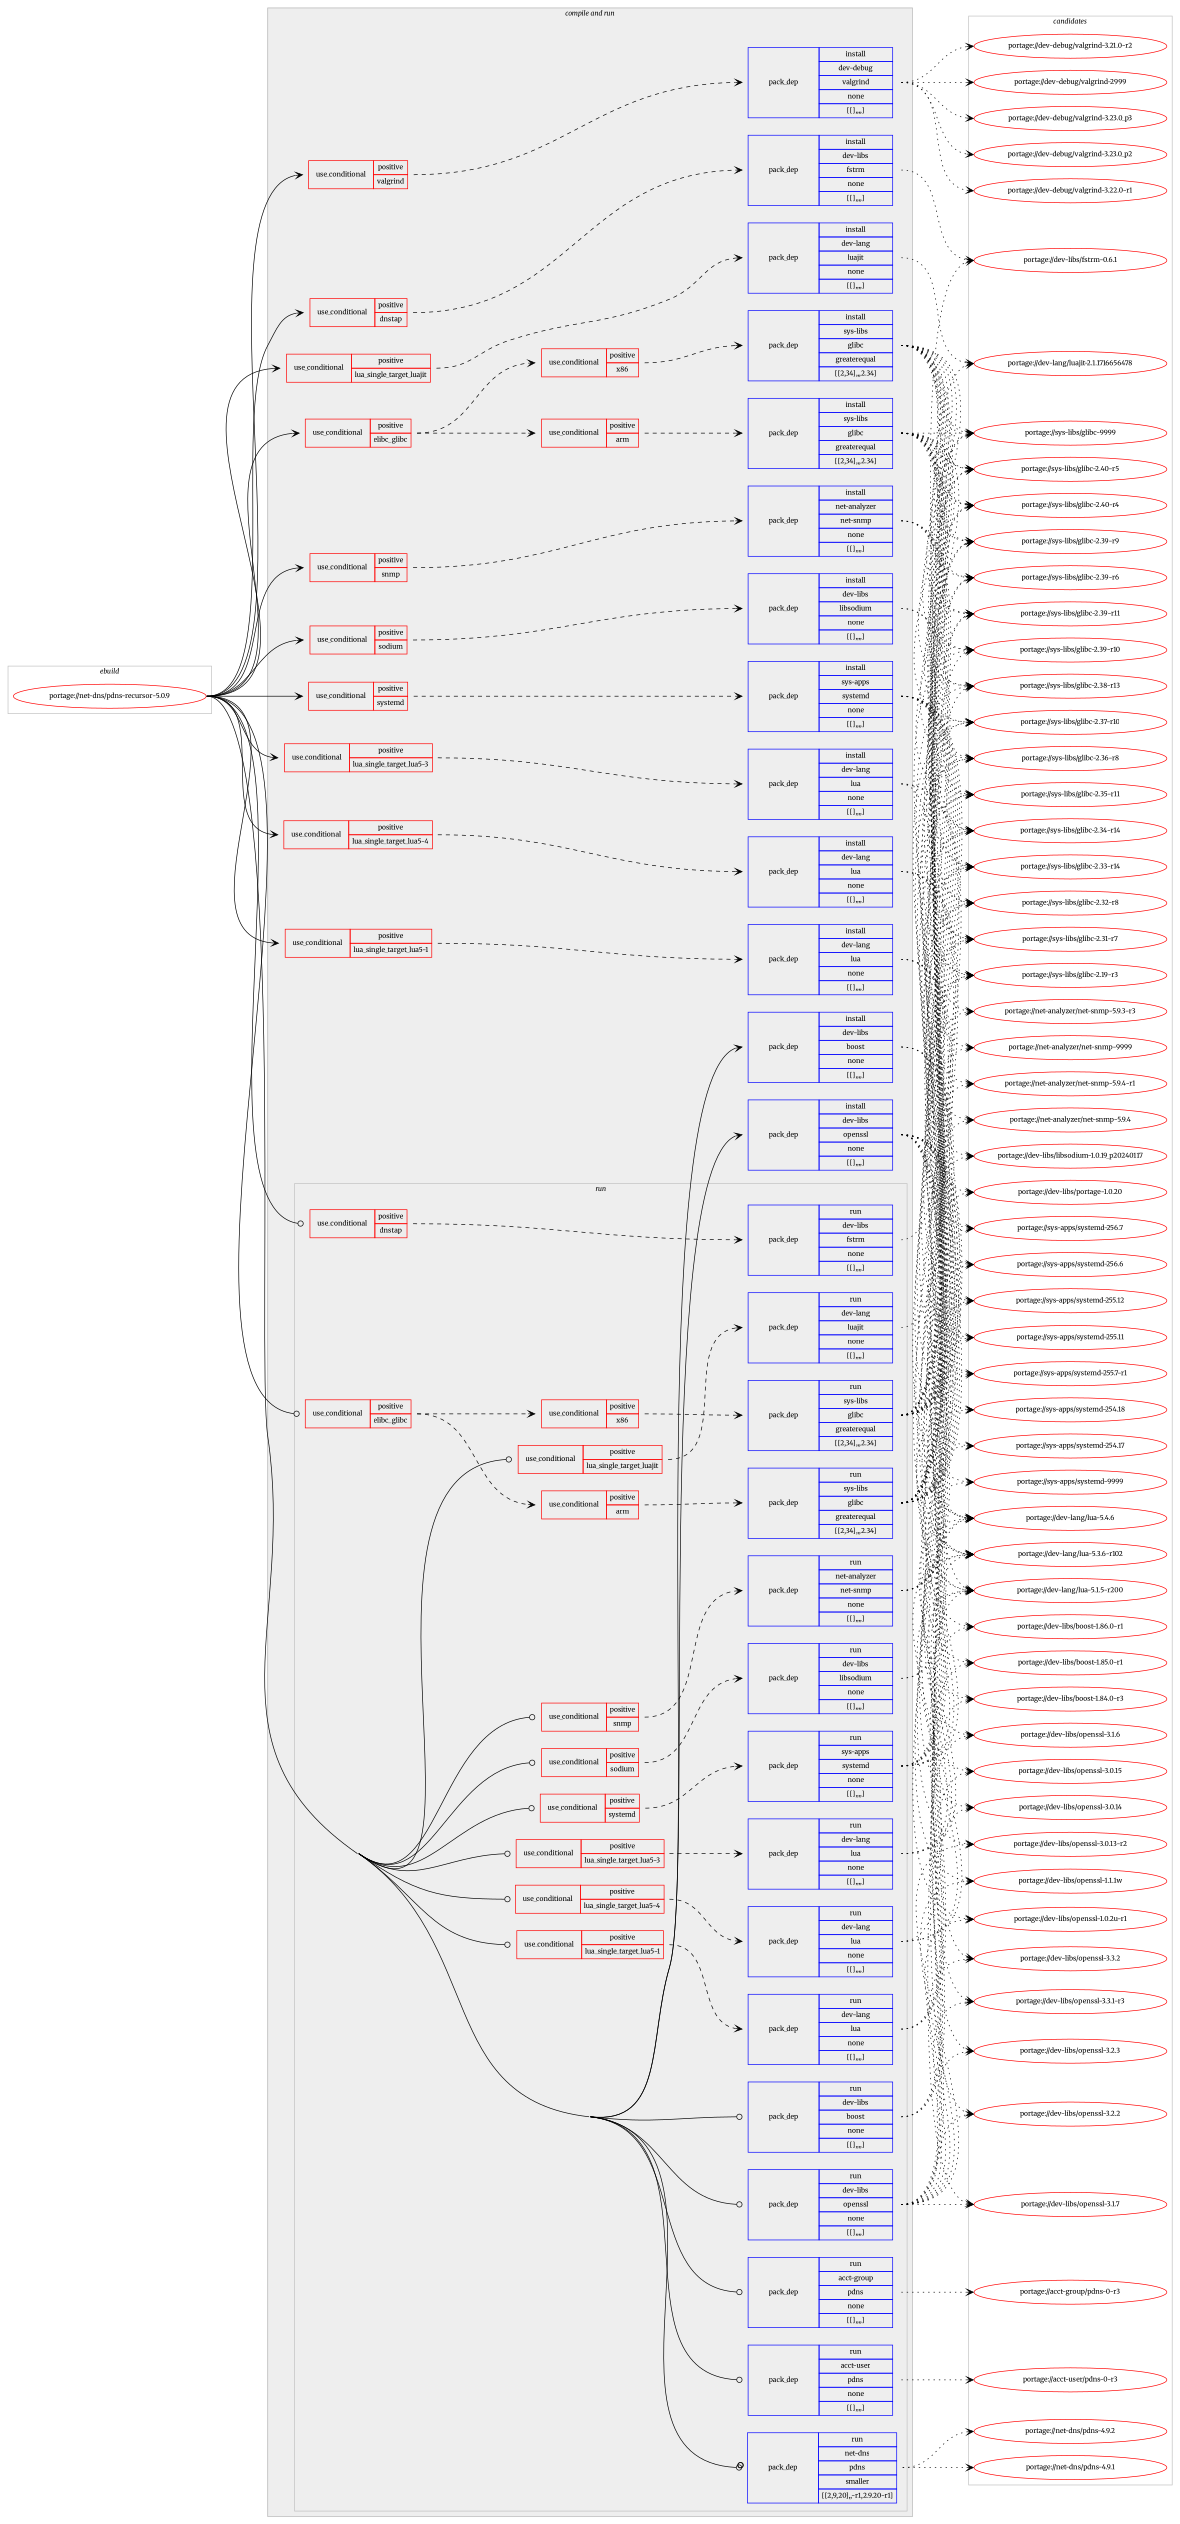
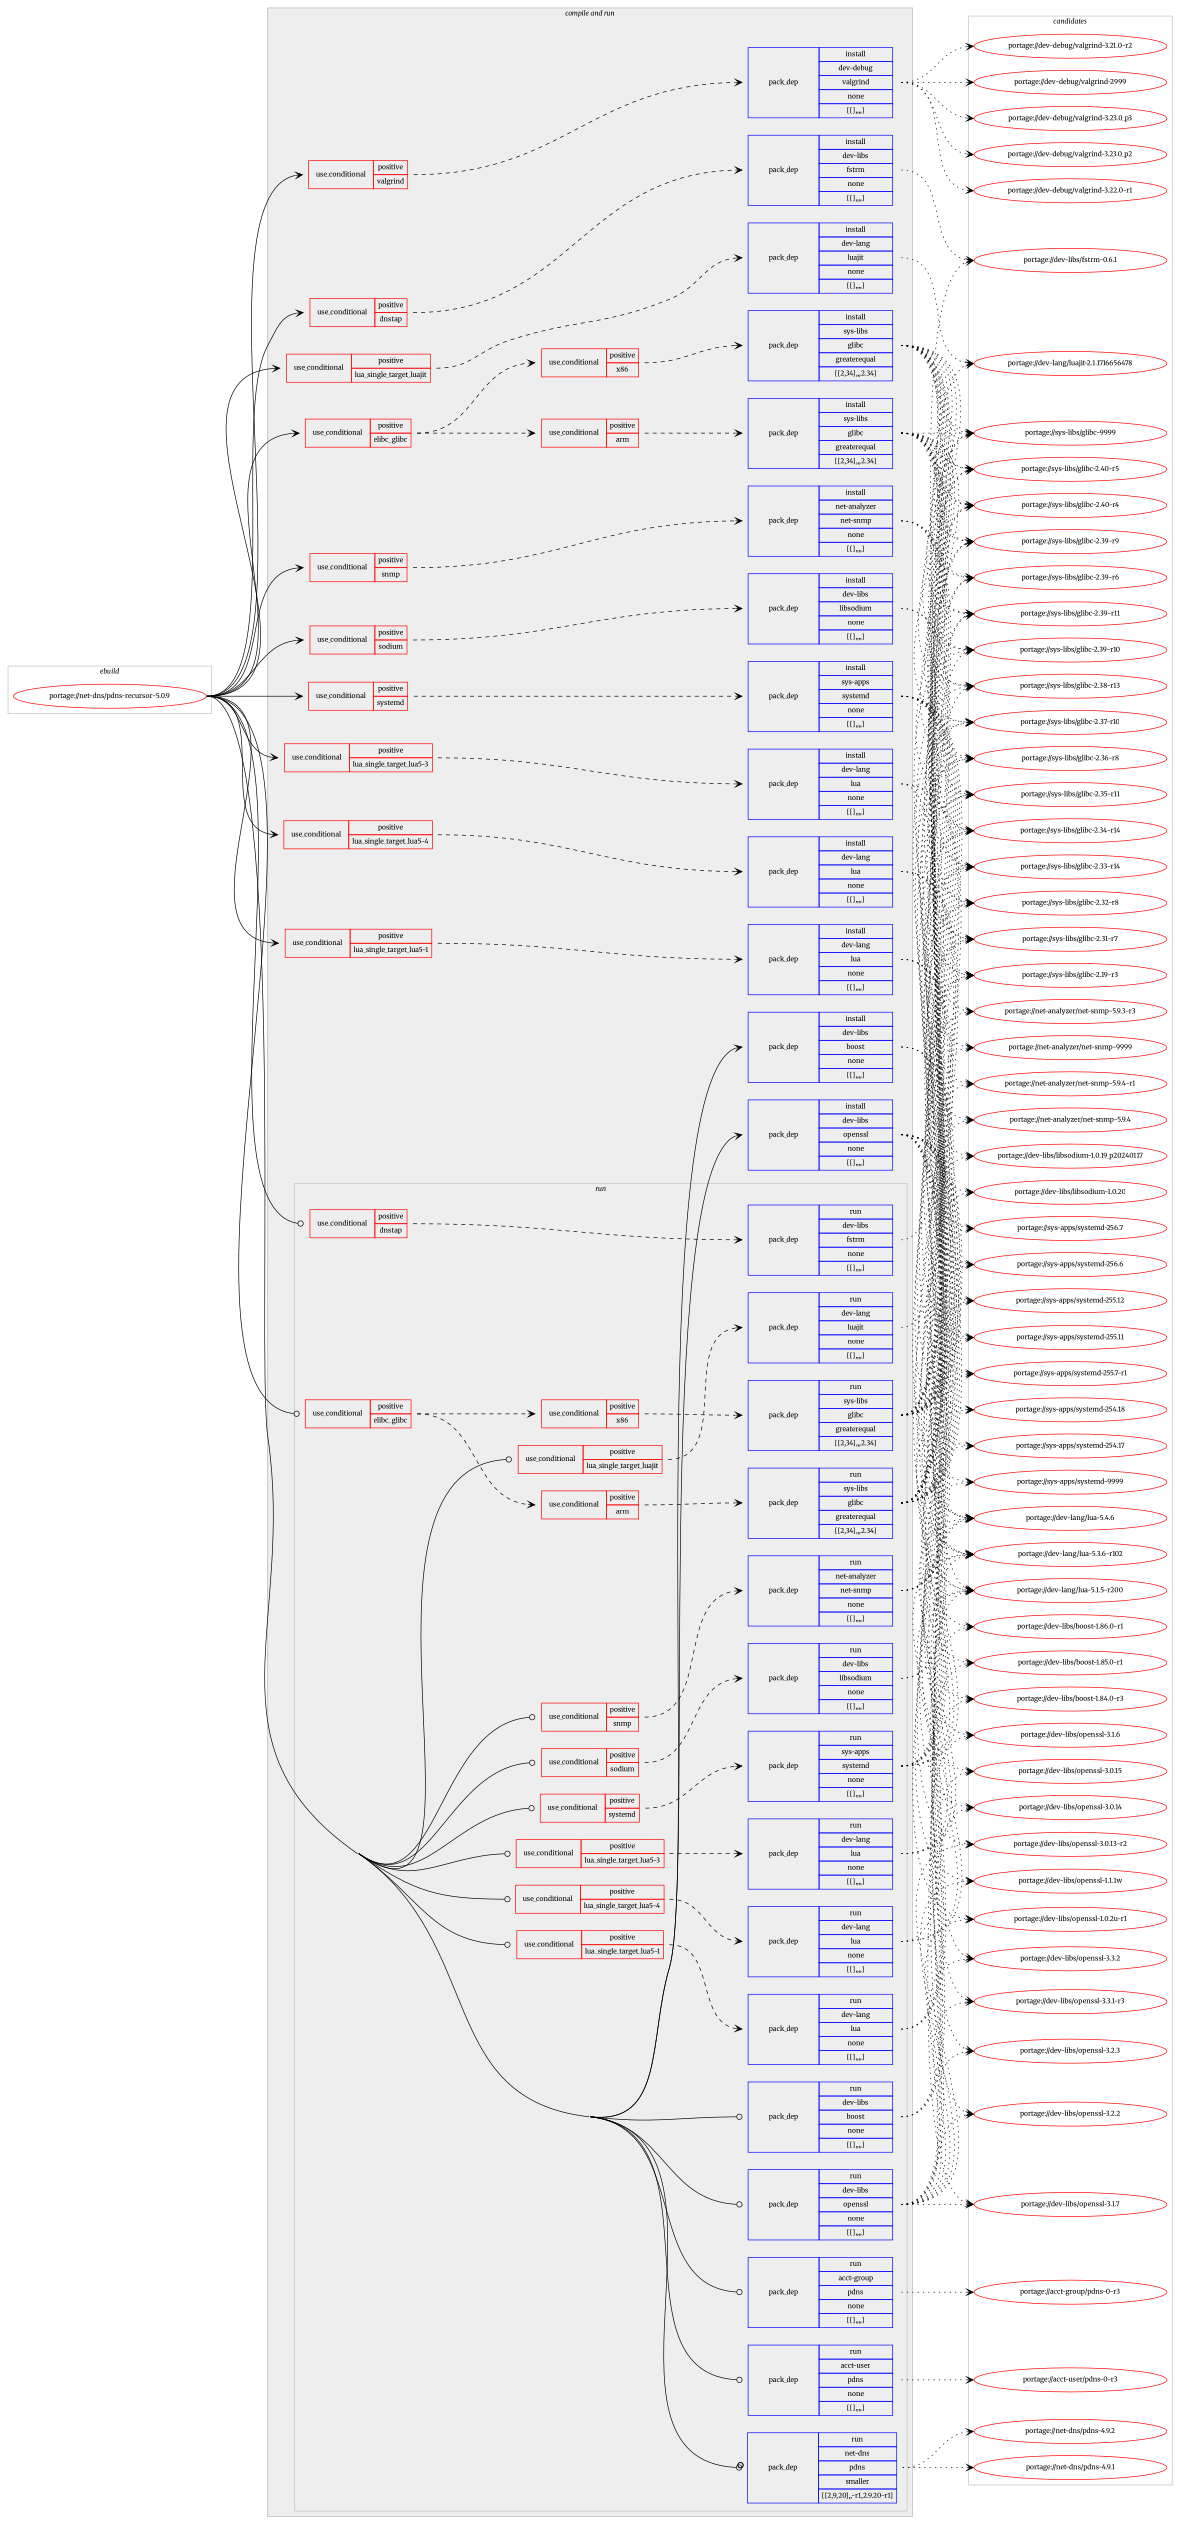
(1070, 1192) -> (1070, 1192)
